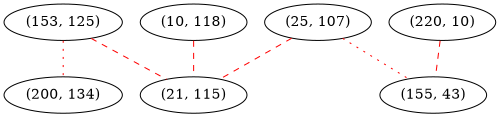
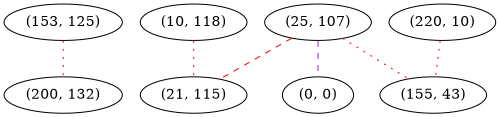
(129, 59) -> none
(194, 59) -> (194, 59)
(438, 59) -> (438, 59)
(63, 95) -> (63, 95)
none -> (318, 95)
